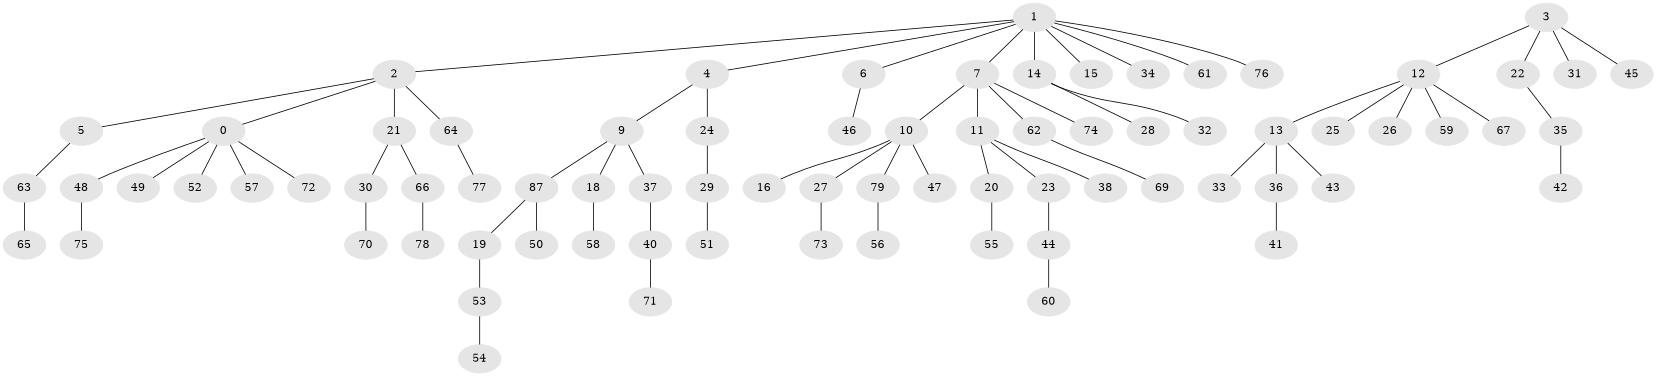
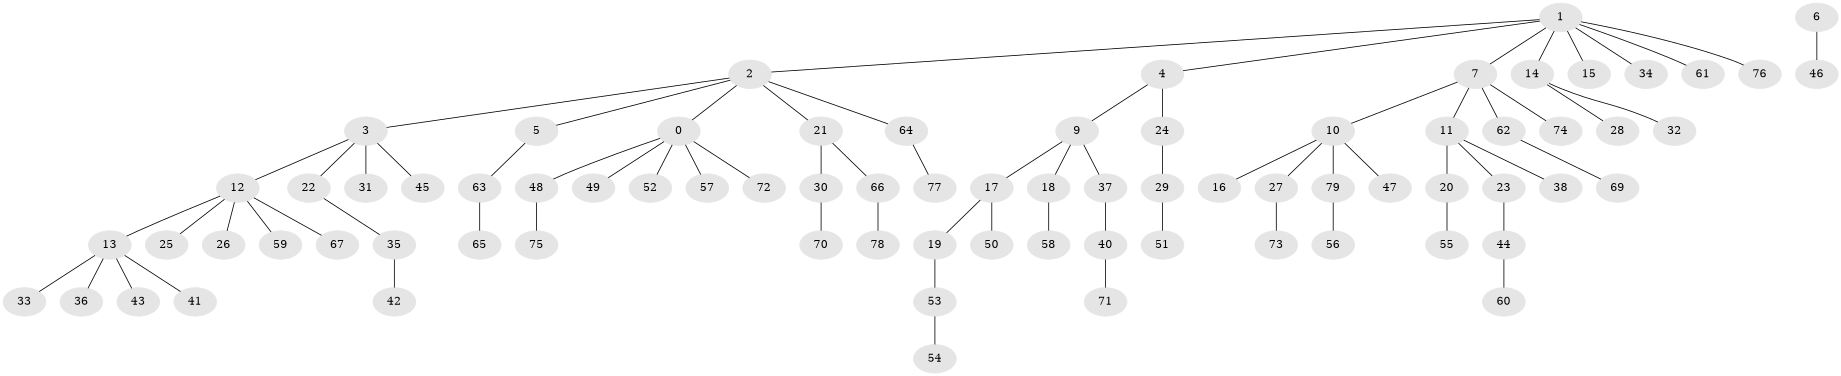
(949, 46) -> none
none -> (558, 103)
(537, 188) -> (992, 188)
(1276, 217) -> (153, 273)
